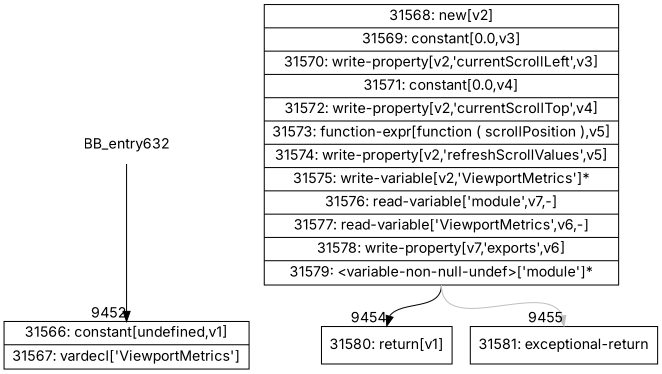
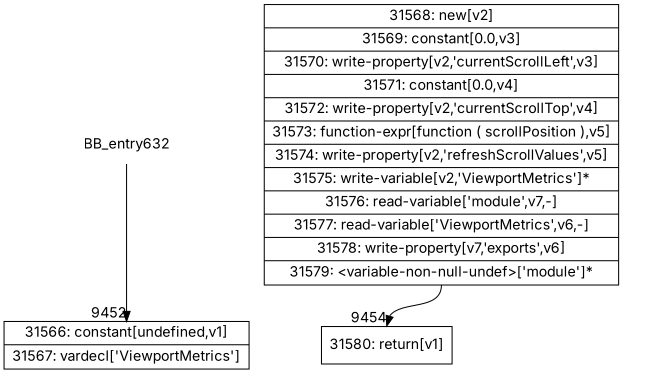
(564, 345) -> none
